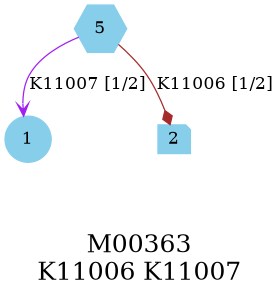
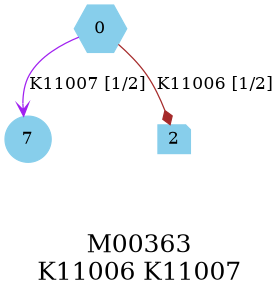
(101, 29) -> (101, 29)
(28, 139) -> (28, 139)
